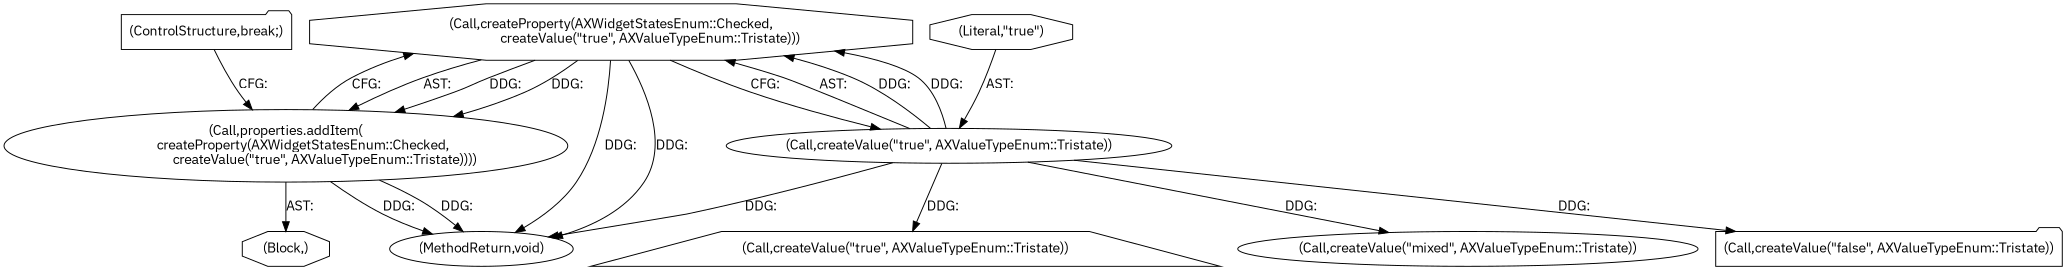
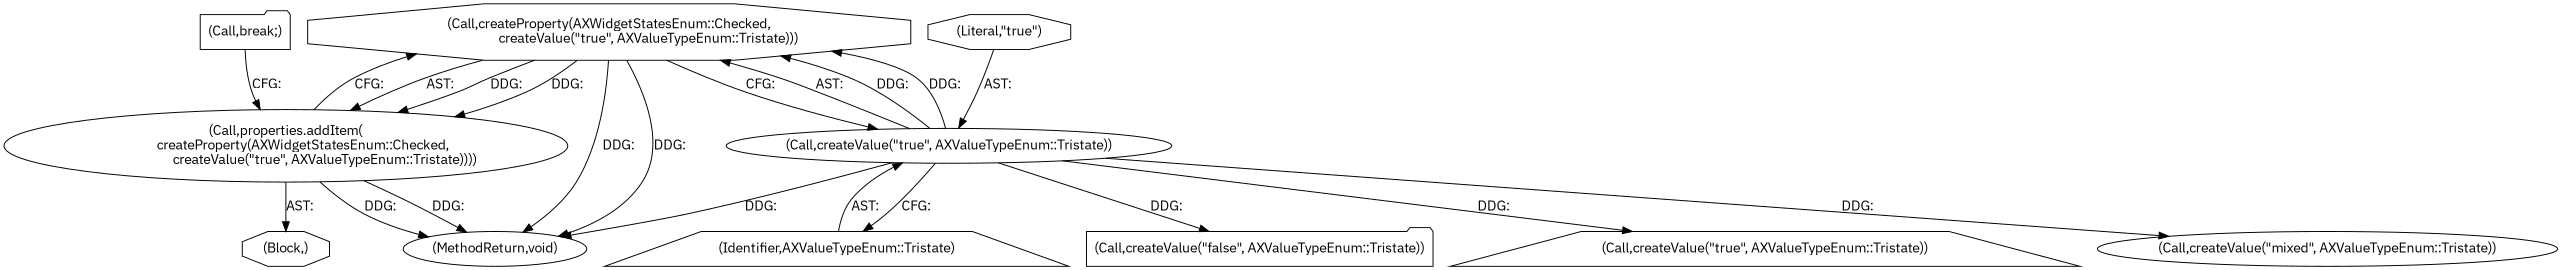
(207, 32) -> (245, 32)
none -> (837, 249)
